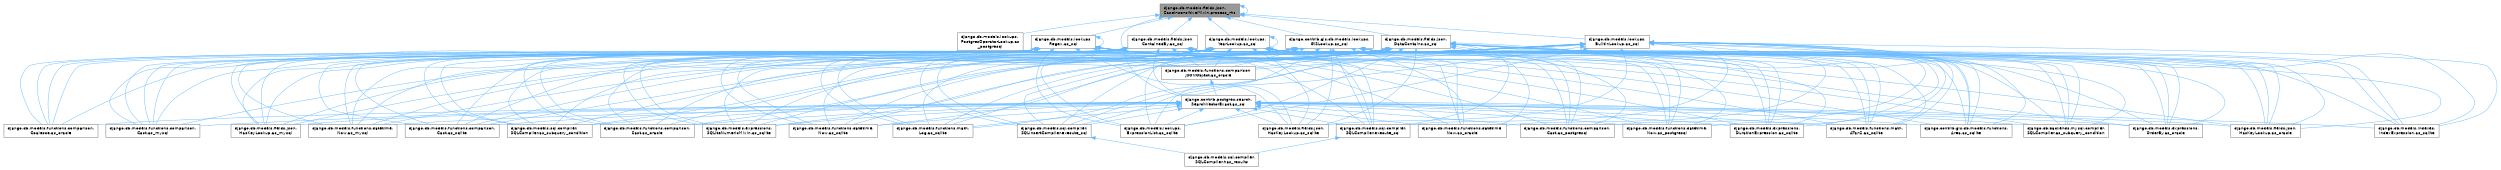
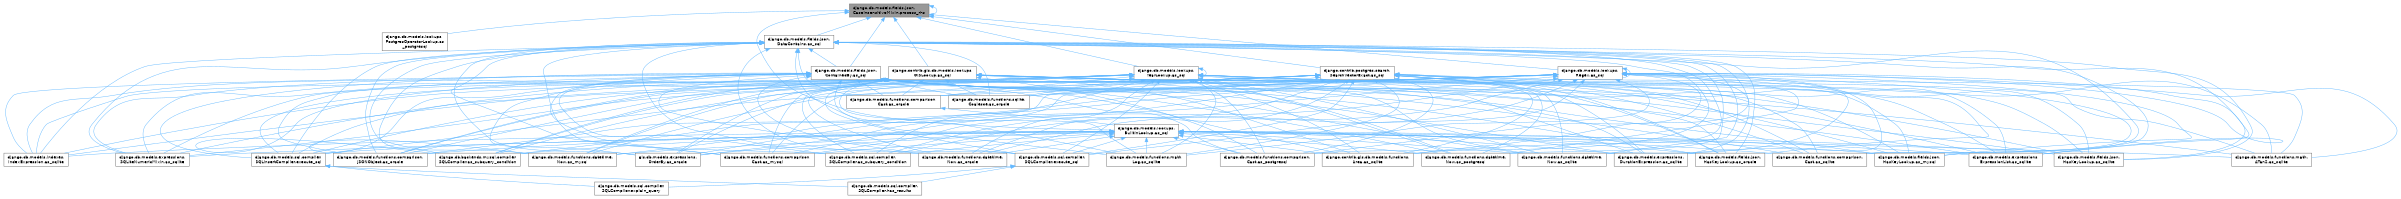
(1135, 57) -> (1030, 116)
(1784, 68) -> (824, 59)
none -> (809, 83)
(1214, 90) -> (632, 106)
(51, 131) -> (989, 102)
(1153, 131) -> (2006, 160)
(2166, 131) -> (668, 160)
none -> (632, 189)
